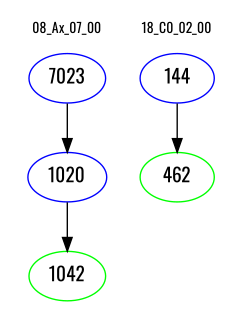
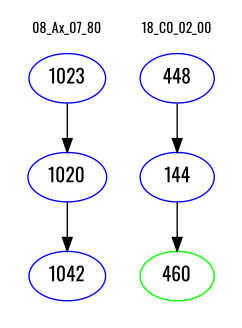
(67, 30) -> (67, 30)
(67, 78) -> (67, 78)
none -> (177, 78)
(177, 177) -> (177, 276)
(67, 276) -> (67, 276)
